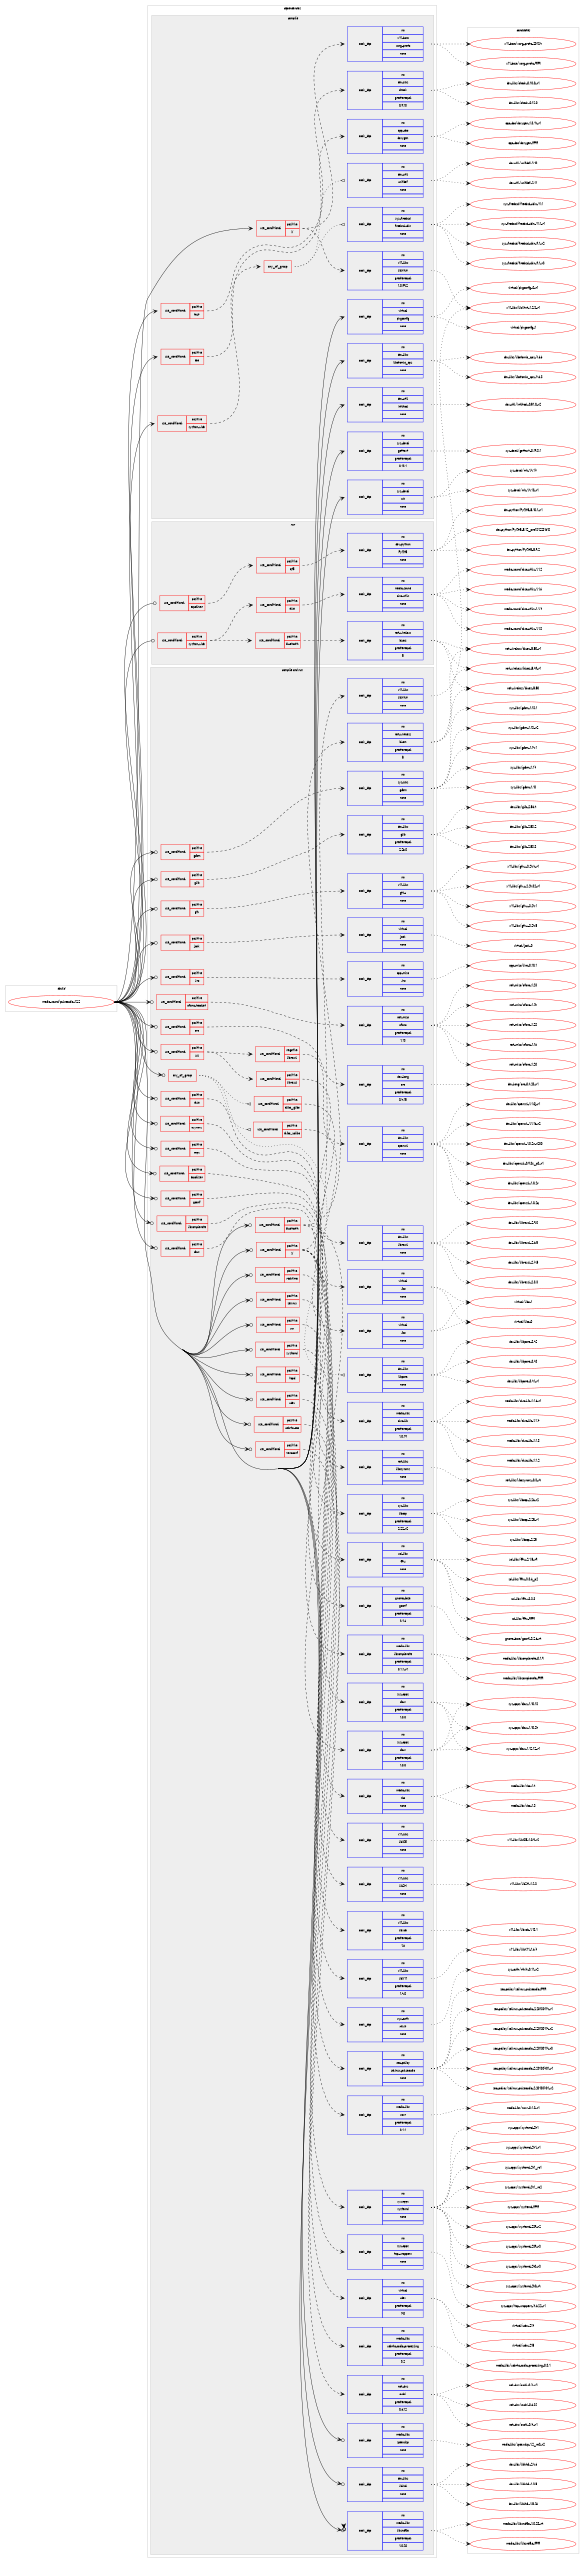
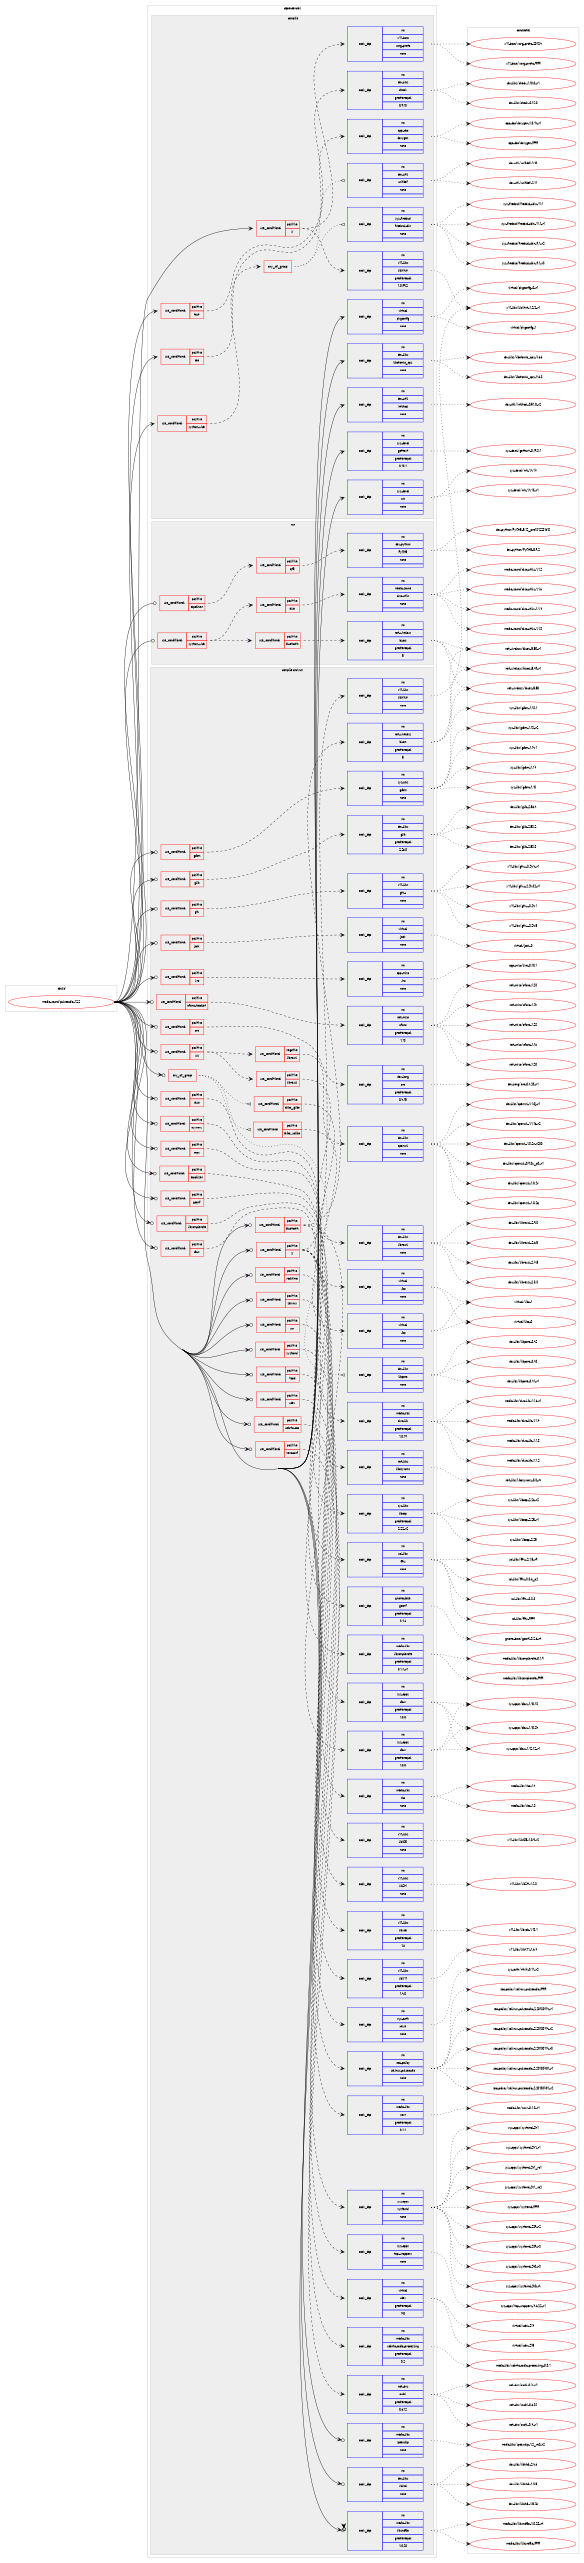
(523, 84) -> (523, 84)
(523, 510) -> none
